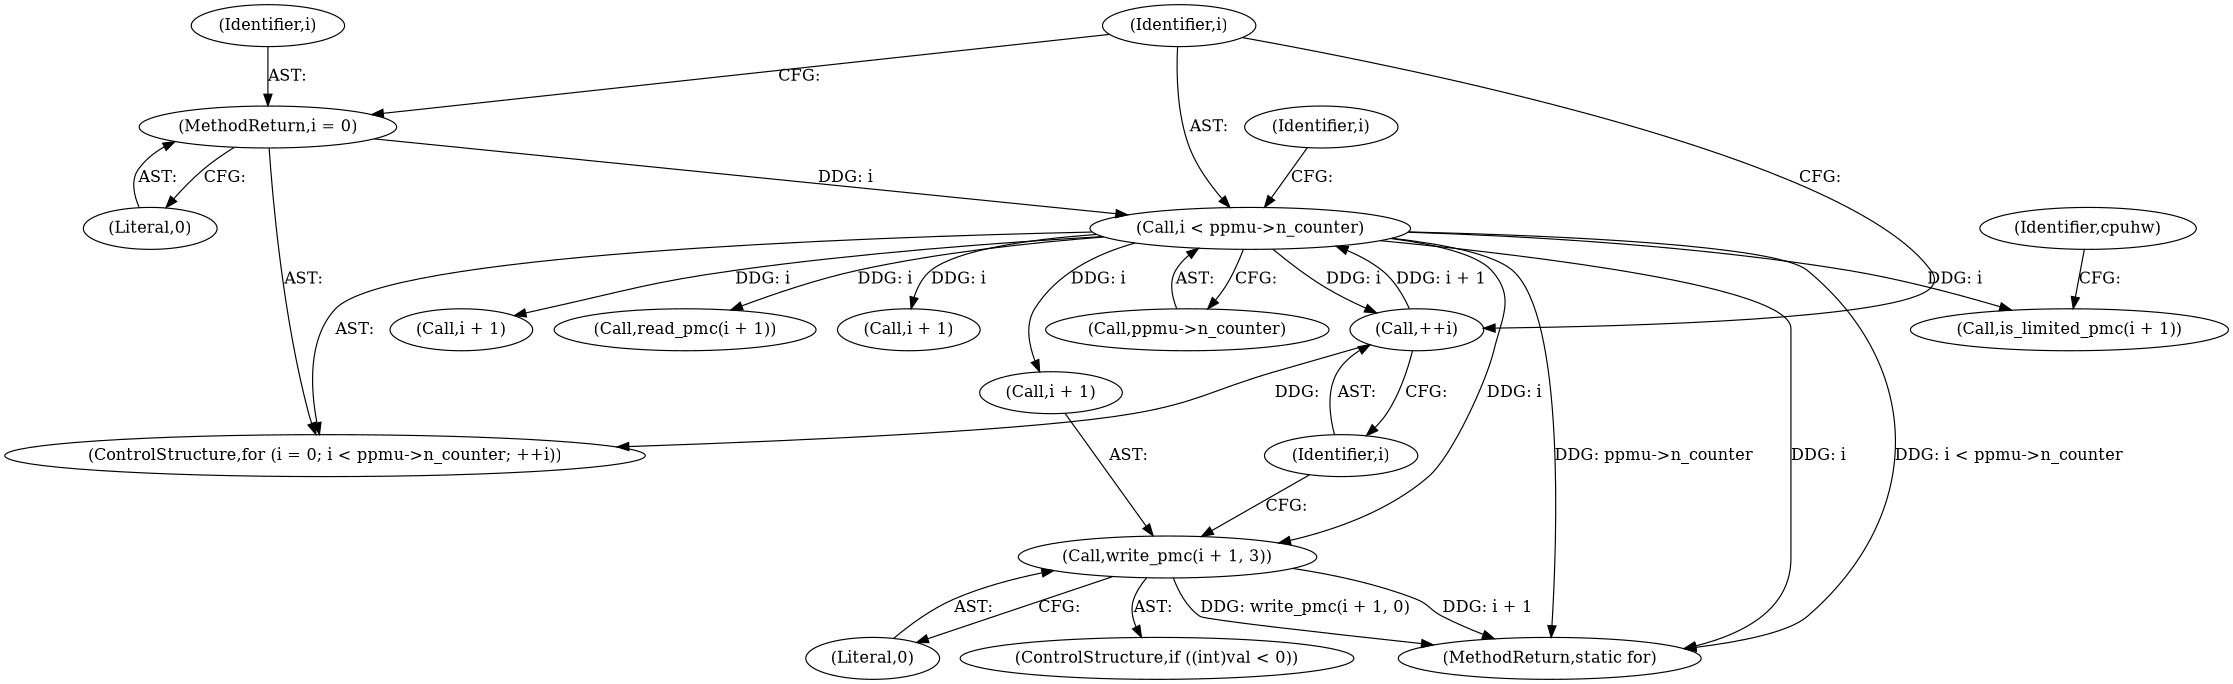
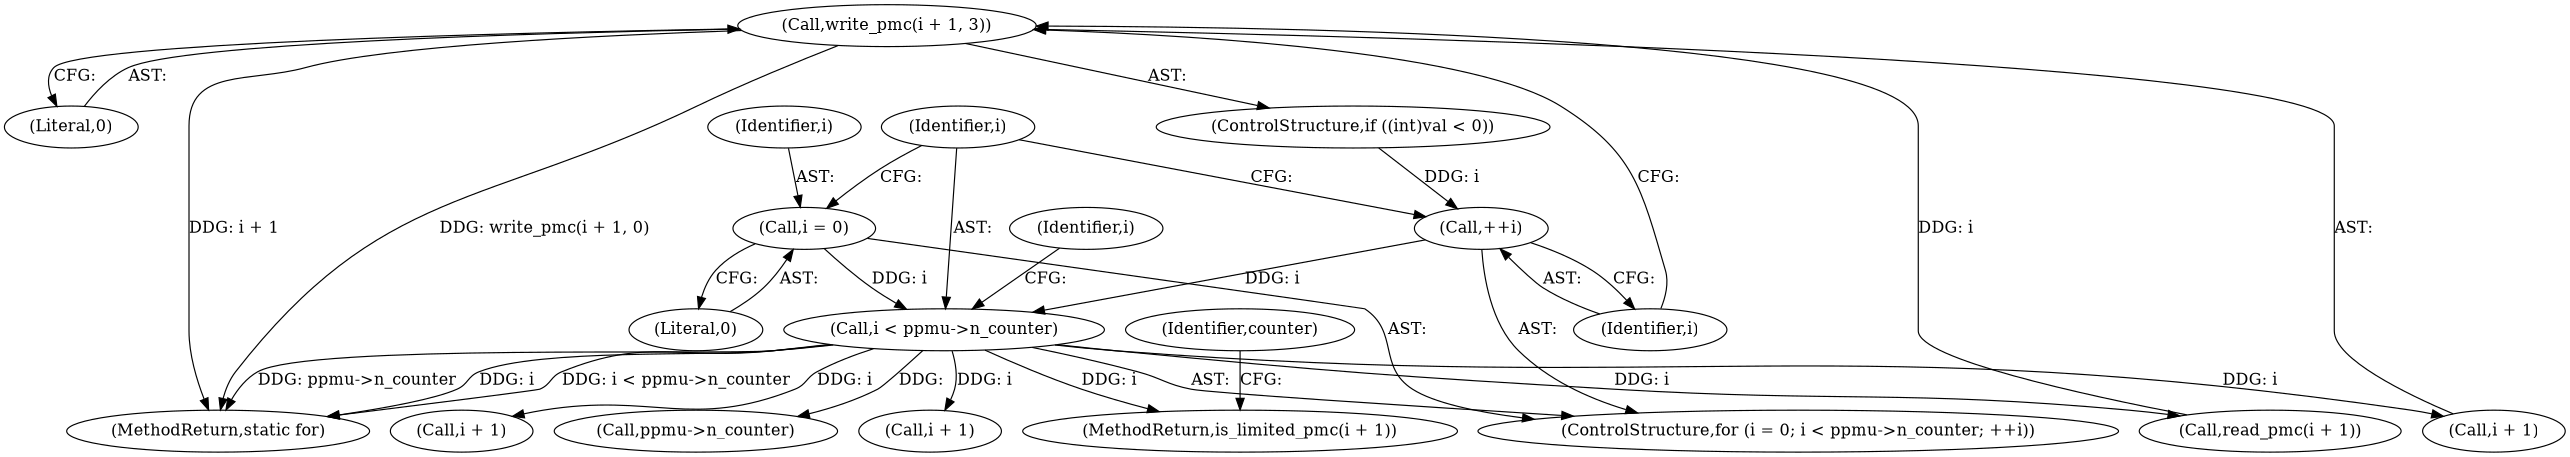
(268, 127) -> (804, 228)
(2088, 228) -> (1240, 330)
(1259, 279) -> (924, 380)
(1441, 279) -> (1273, 279)
(1172, 280) -> none
(1317, 282) -> (1413, 175)
(2069, 330) -> (1240, 431)
(1300, 393) -> (1541, 330)
(1476, 400) -> (1737, 59)
